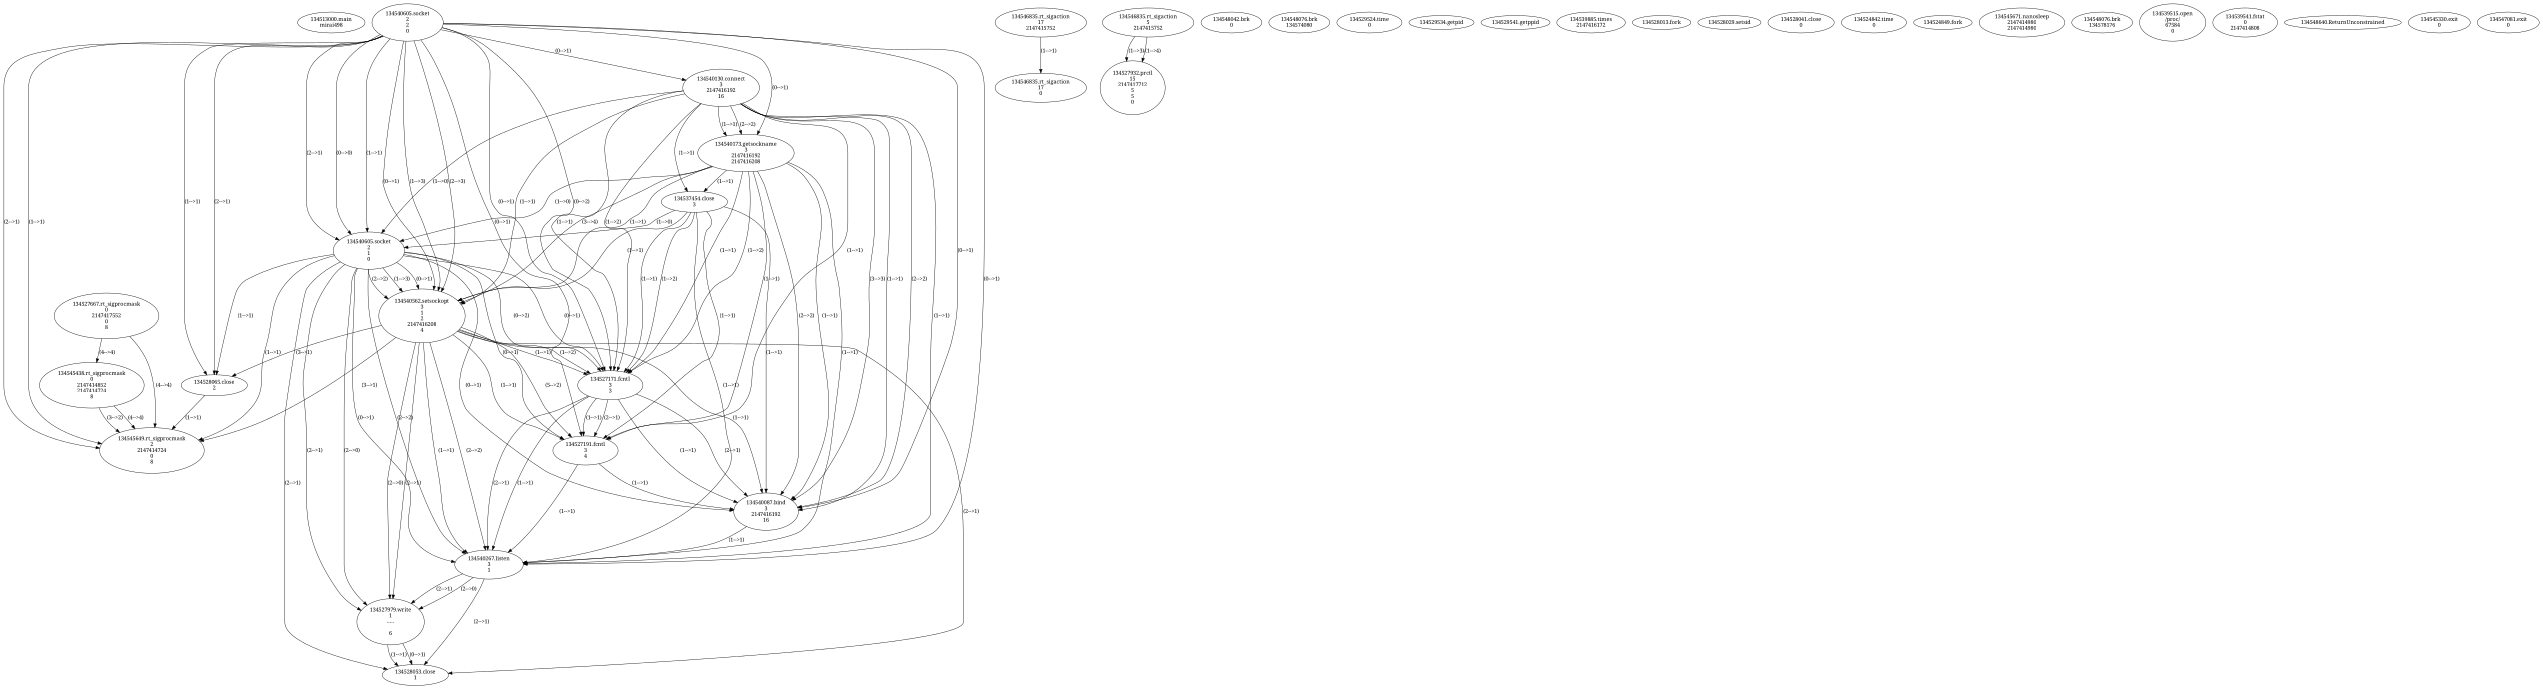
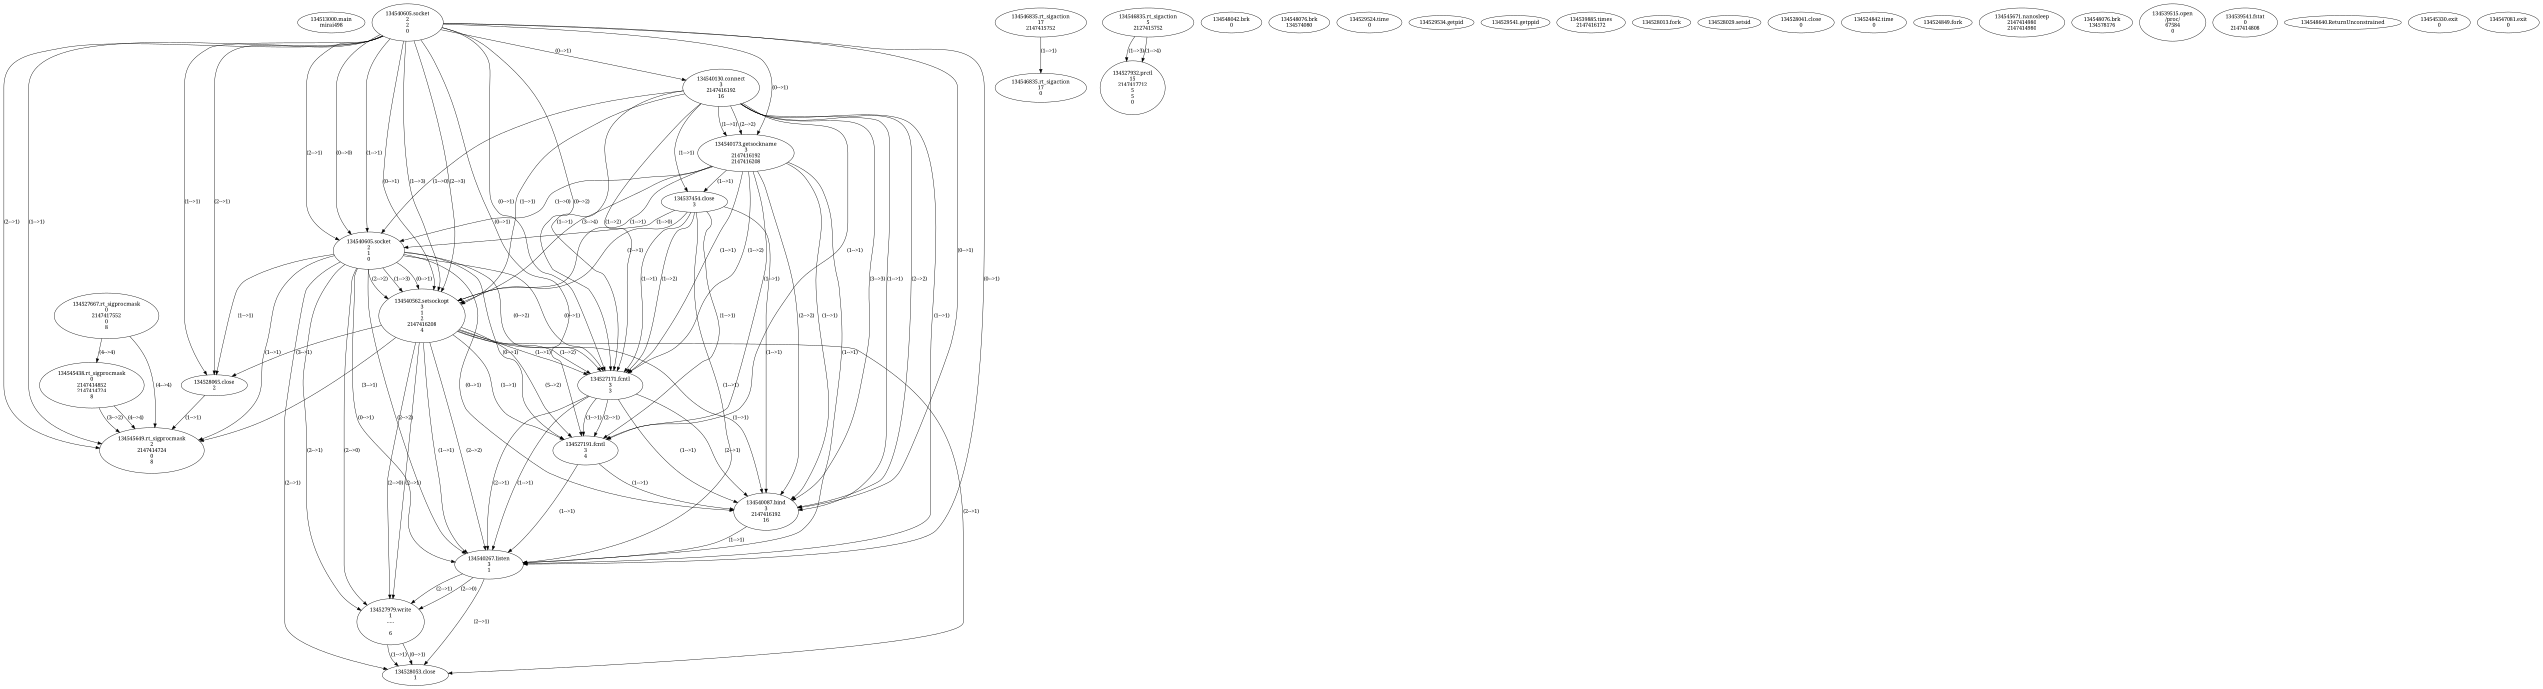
(1148, 23) -> (1148, 23)
